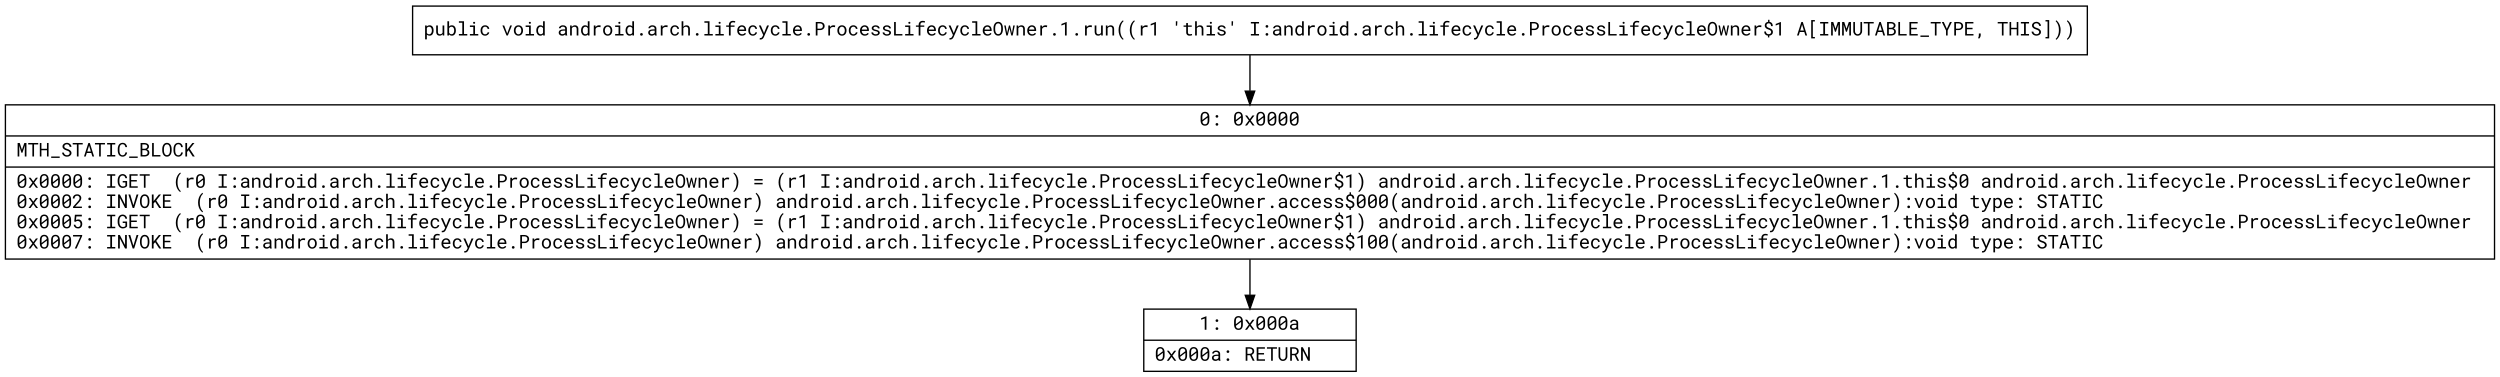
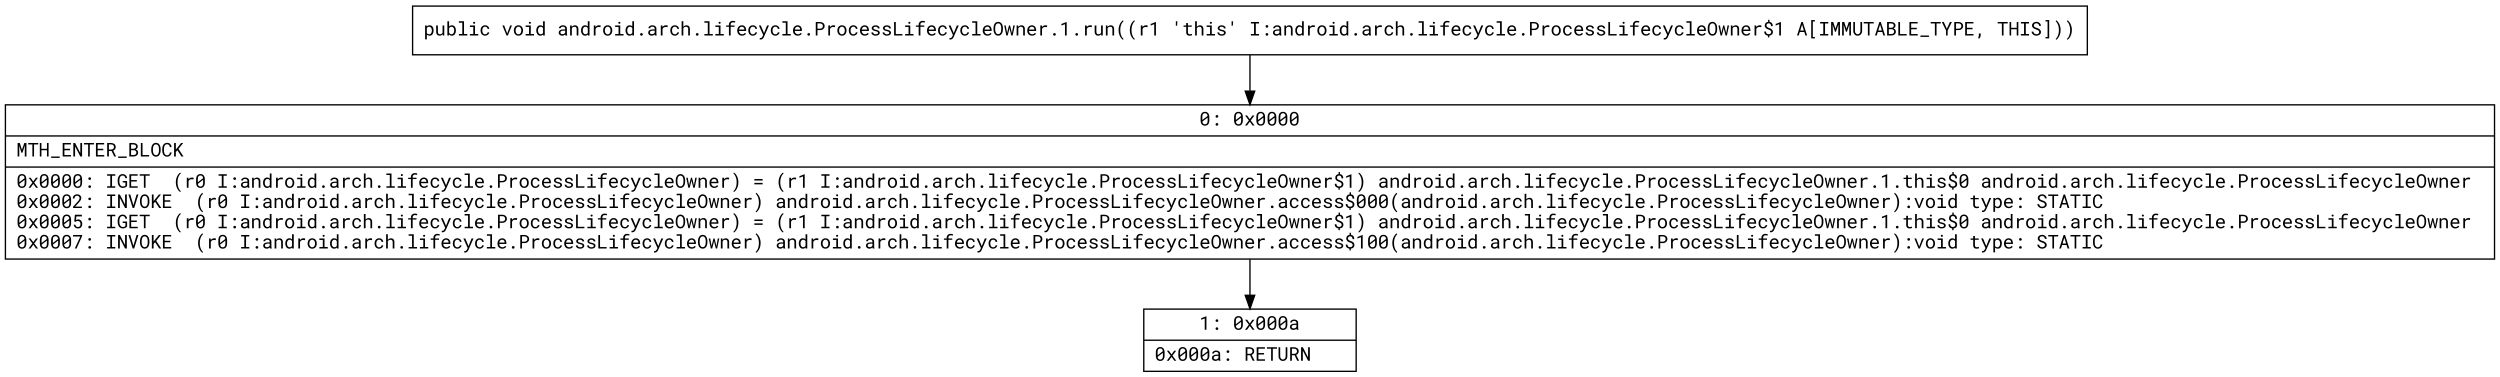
(106, 151) -> (100, 151)
